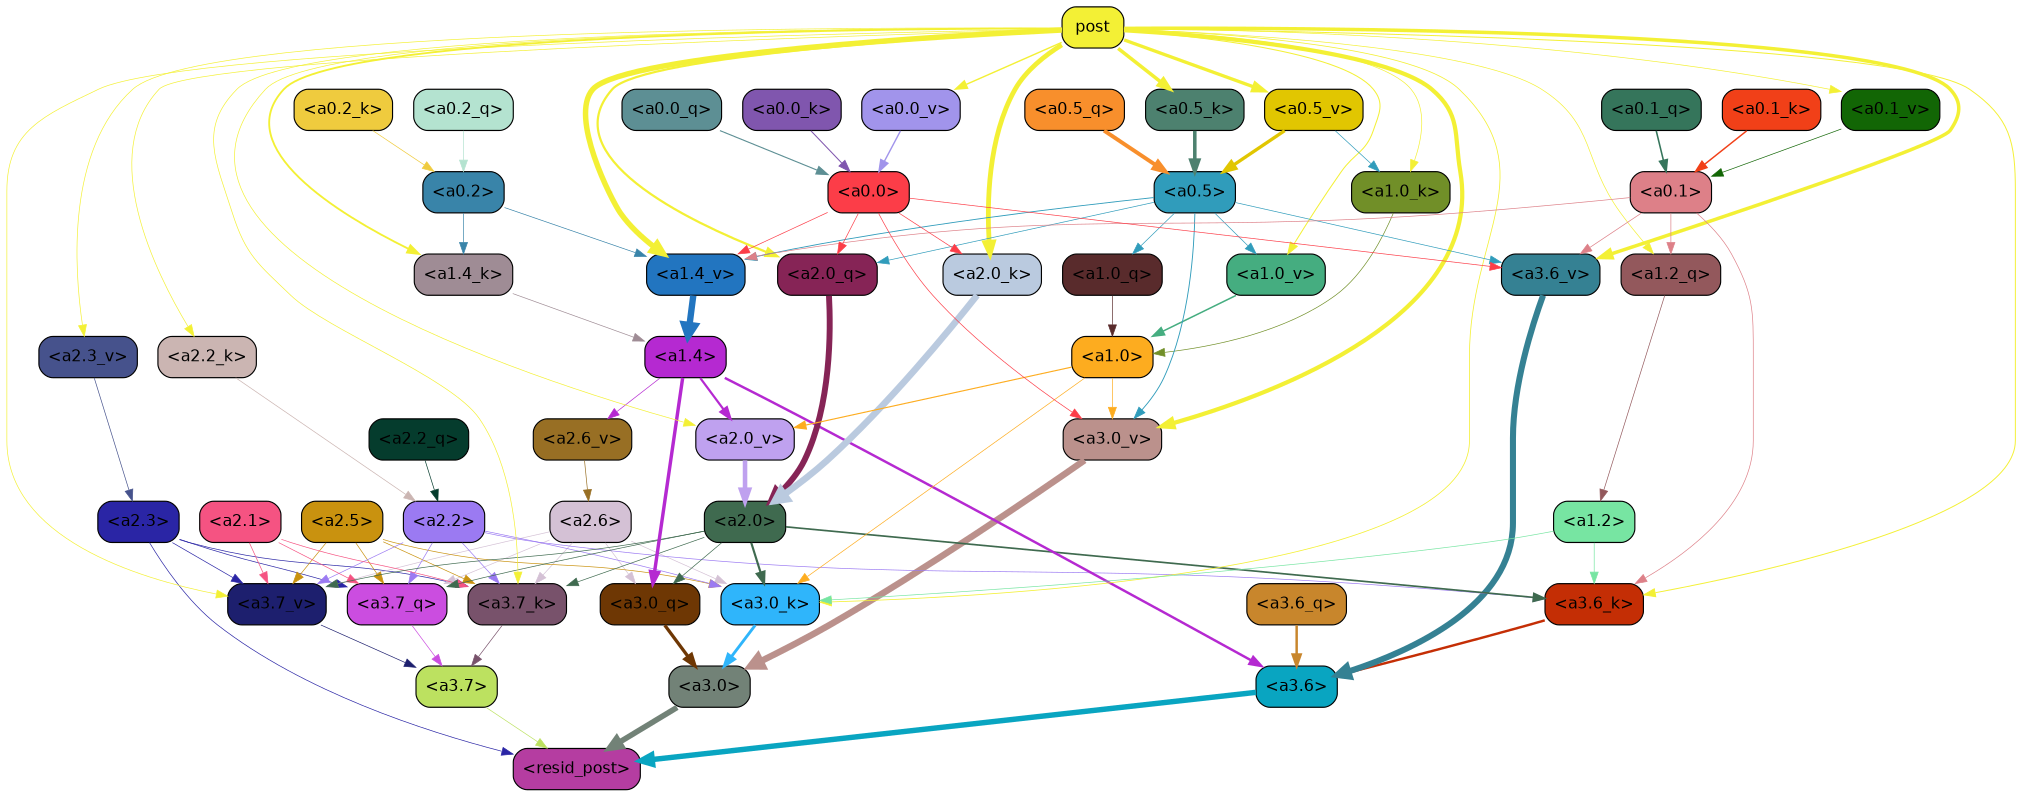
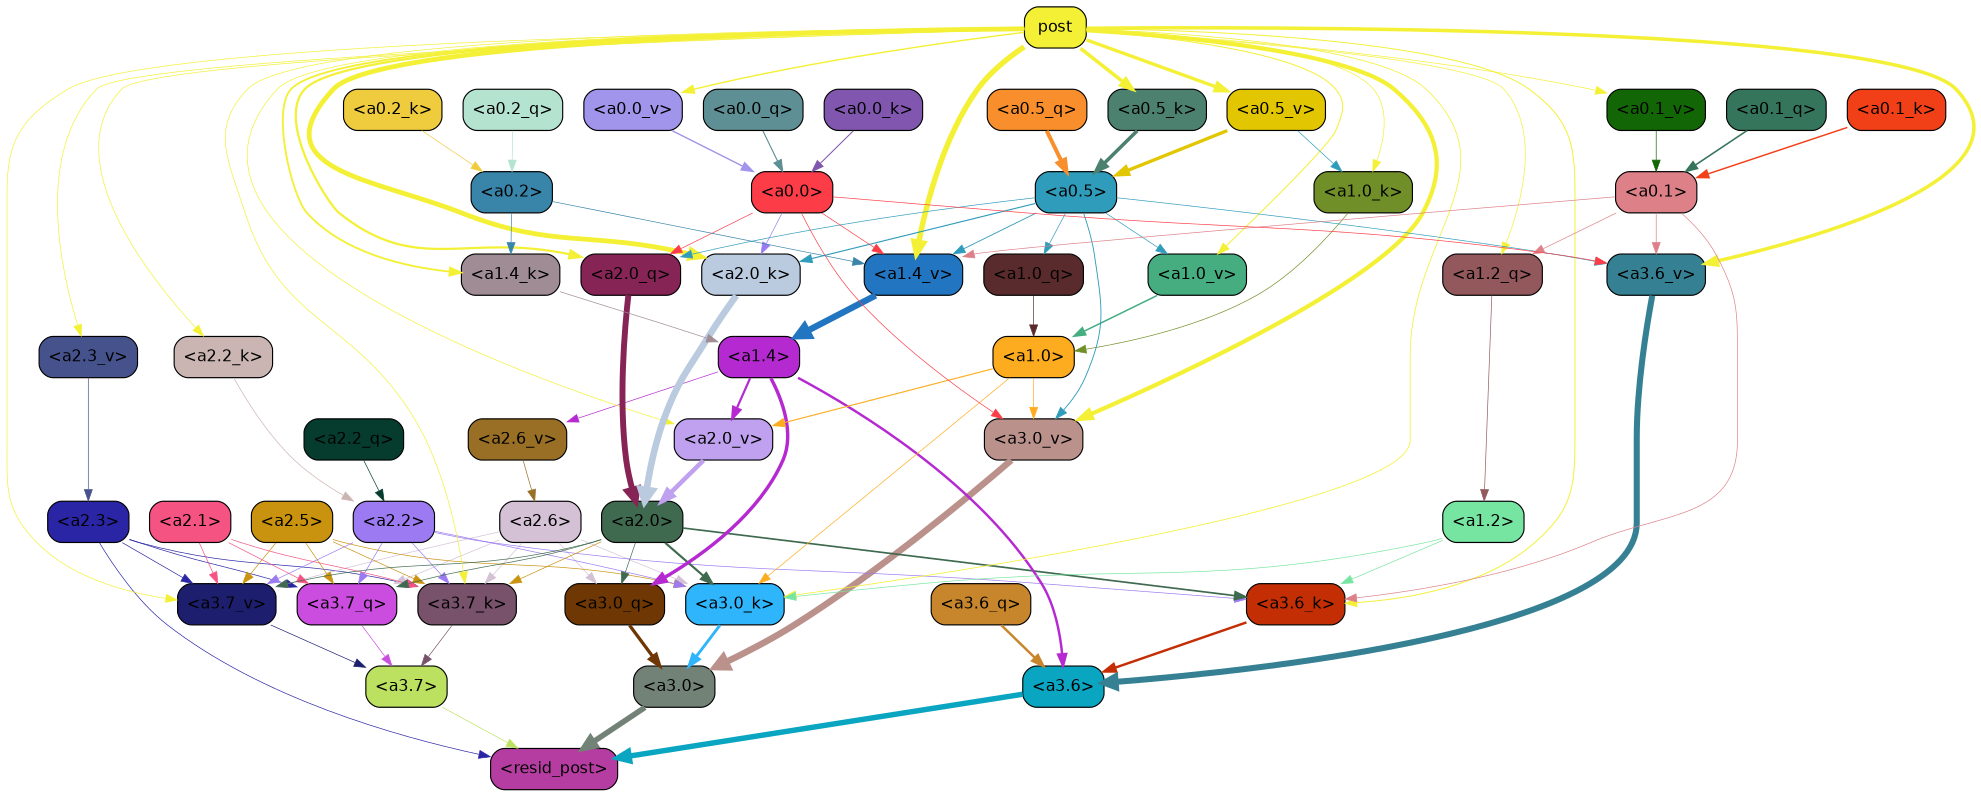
(912, 222) -> (774, 228)
none -> (929, 230)
(670, 550) -> (561, 560)
